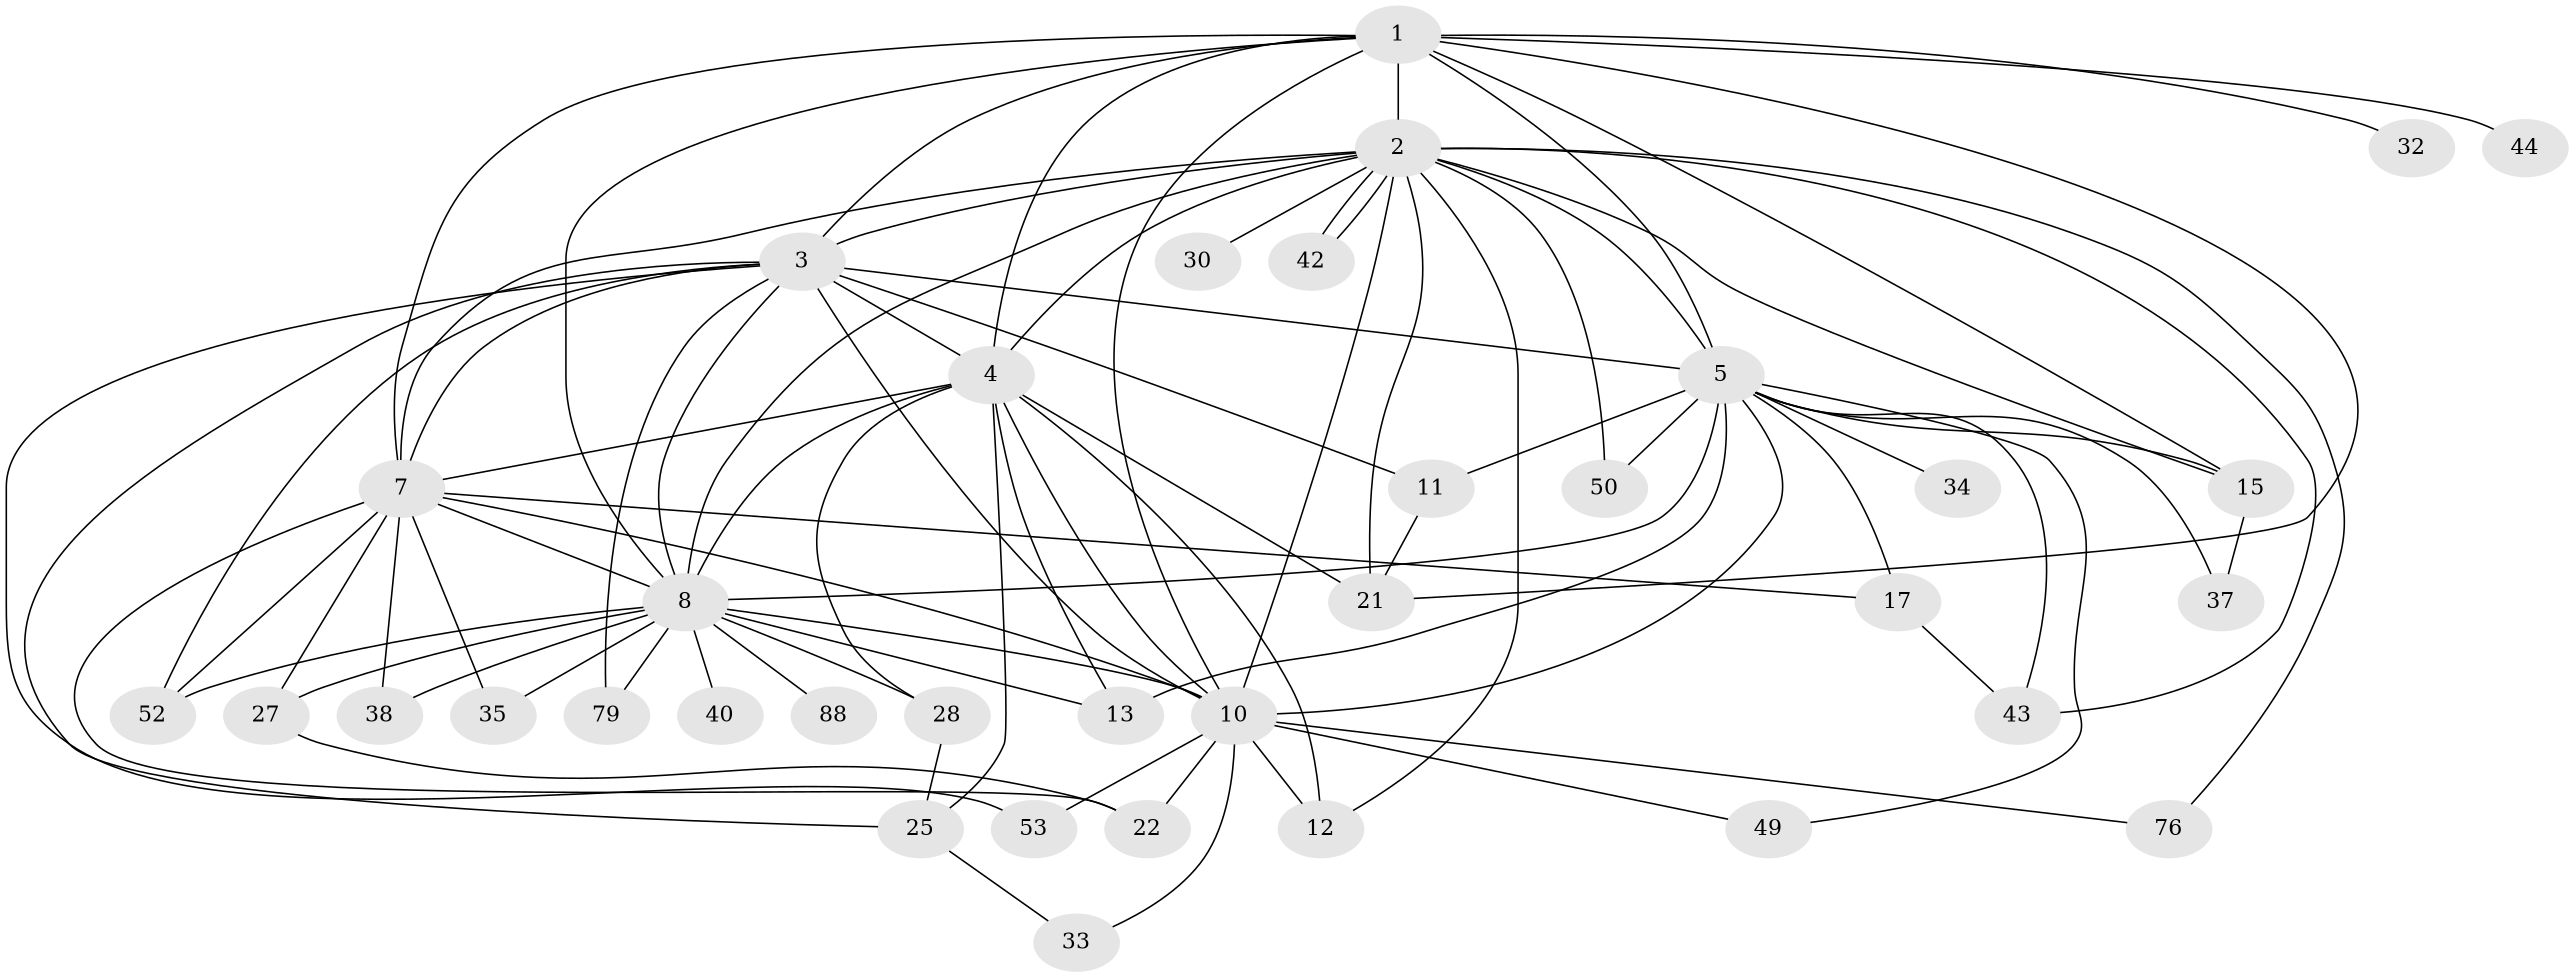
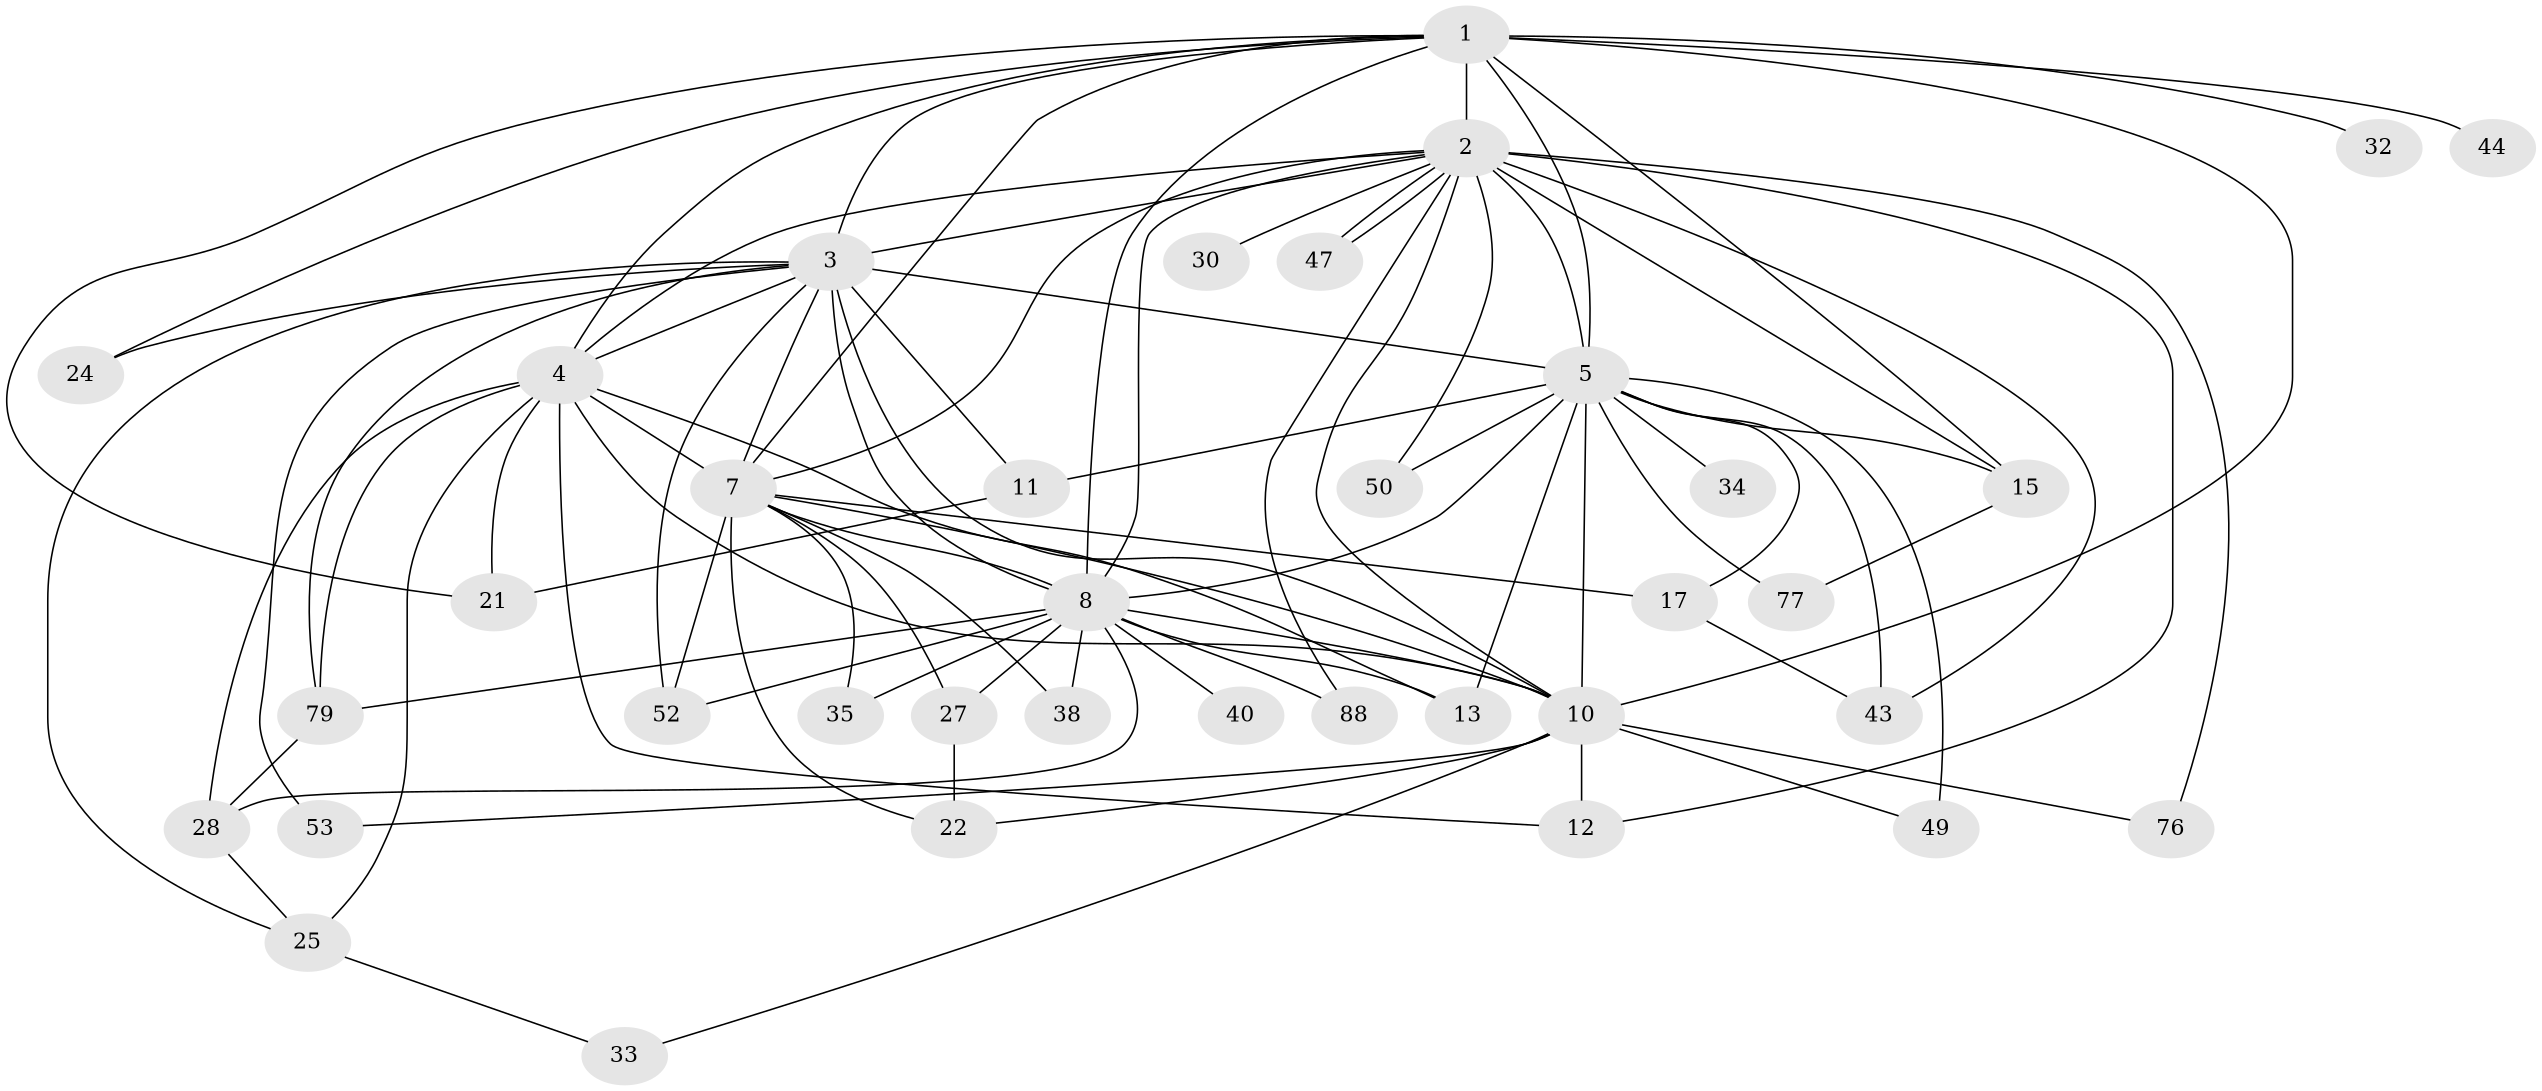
(1312, 262) -> (1320, 262)
(1398, 374) -> (1294, 421)
none -> (81, 375)
(800, 448) -> (363, 495)
(2221, 602) -> (1791, 602)
none -> (264, 772)
